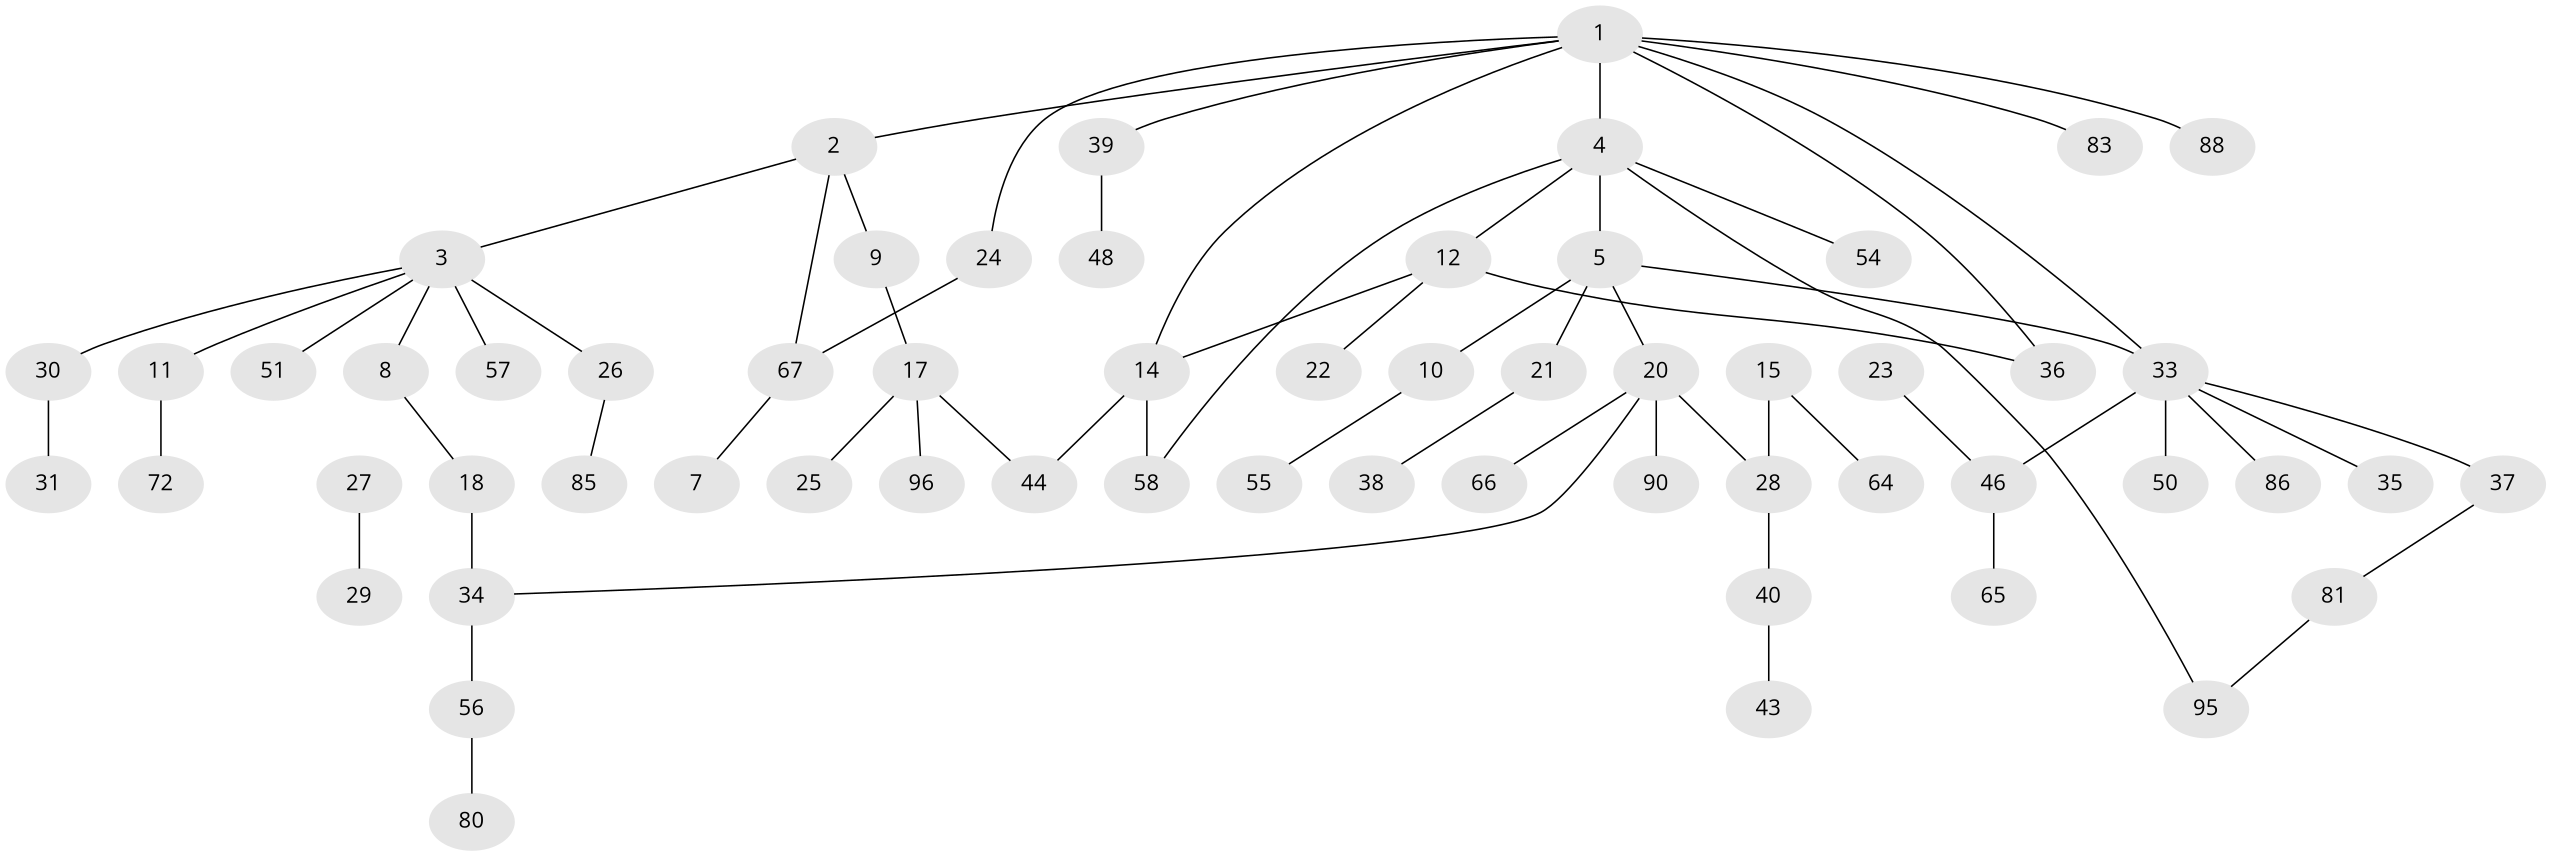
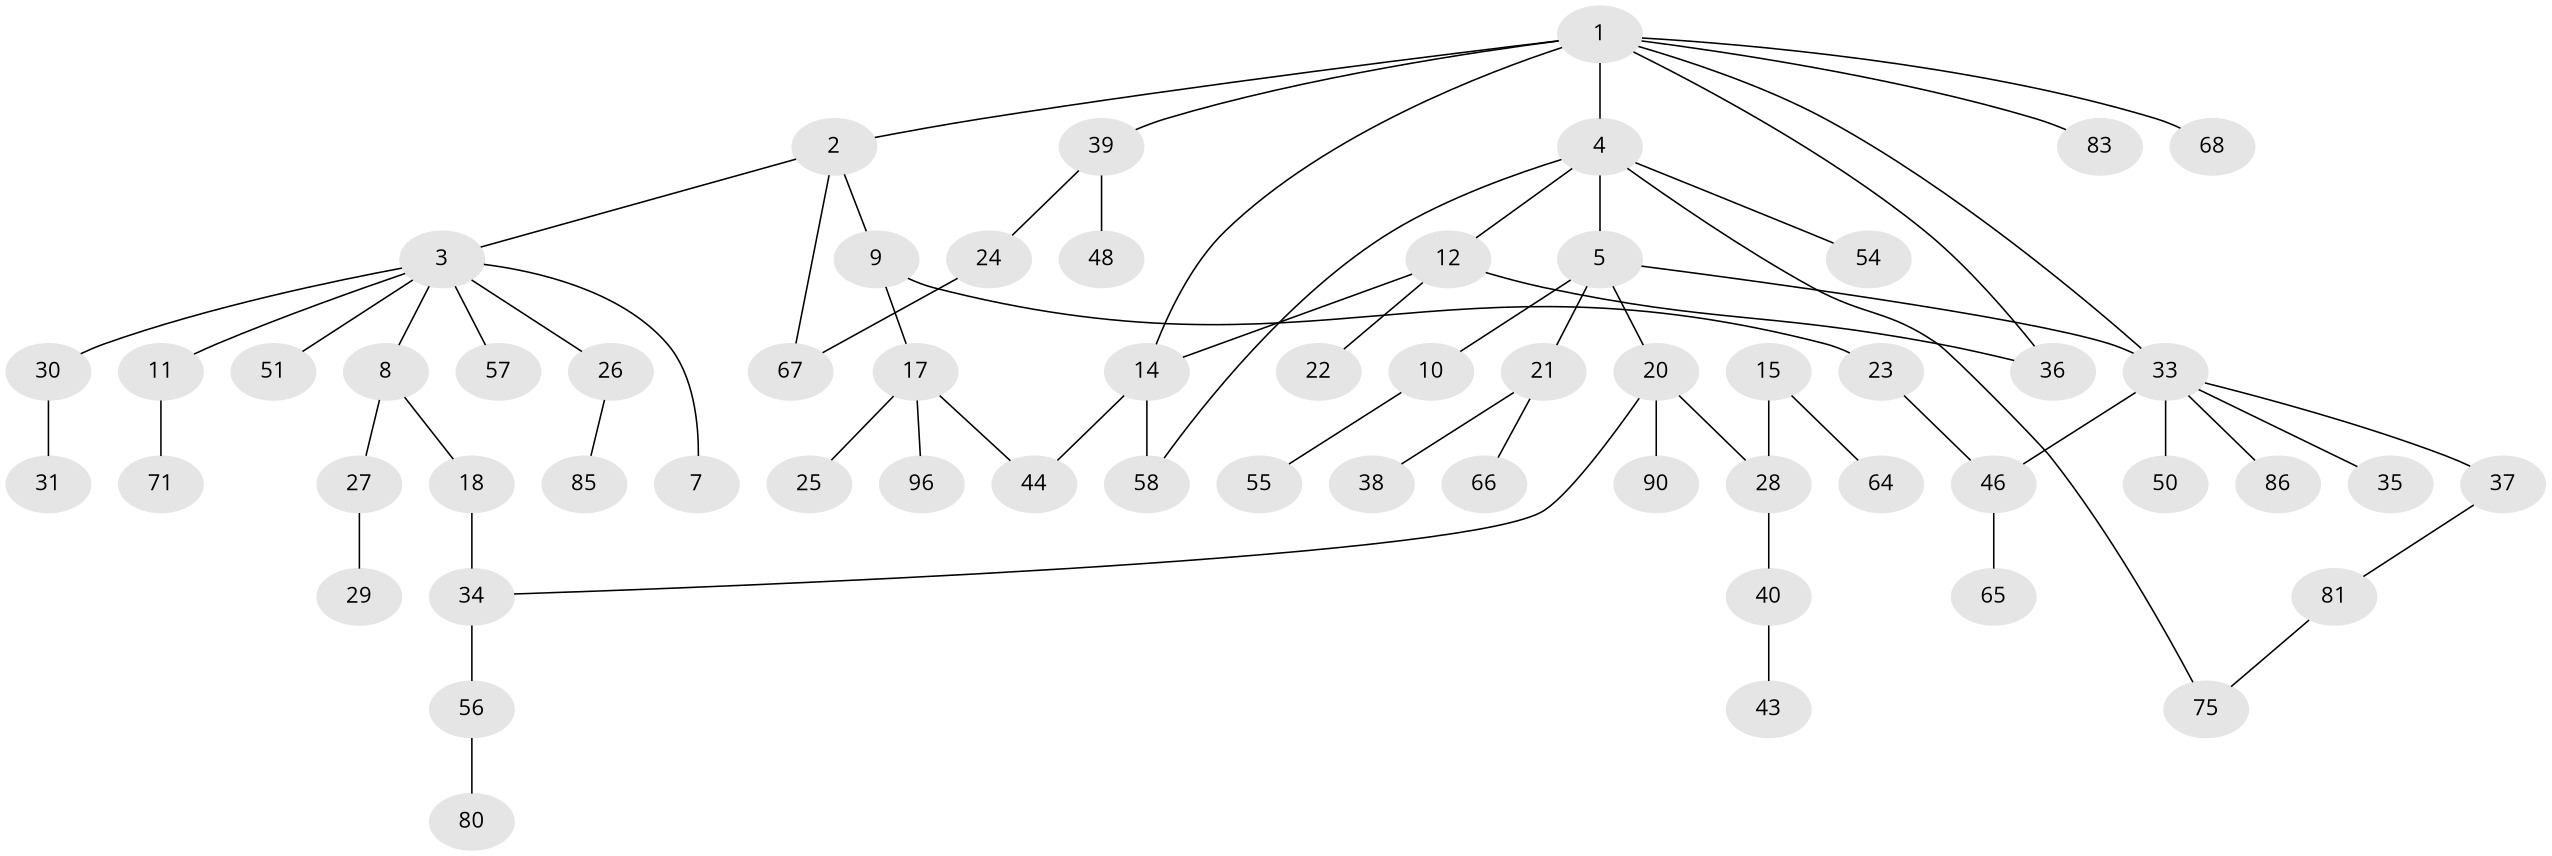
(1234, 63) -> (1045, 203)
(2212, 147) -> (2212, 147)
none -> (1355, 317)
none -> (373, 428)
(744, 428) -> (635, 316)
(1570, 428) -> (1514, 428)
(161, 484) -> (161, 484)
(2206, 709) -> (2206, 709)
